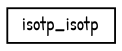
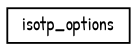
(61, 26) -> (68, 26)
